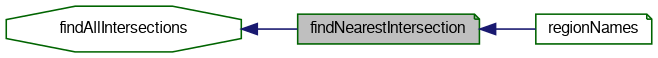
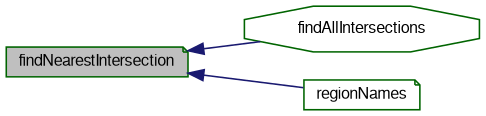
(277, 29) -> (232, 45)
